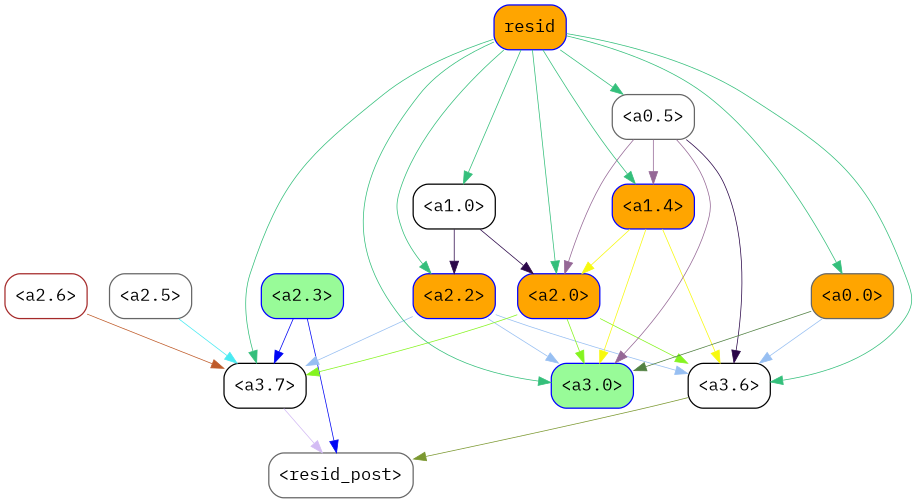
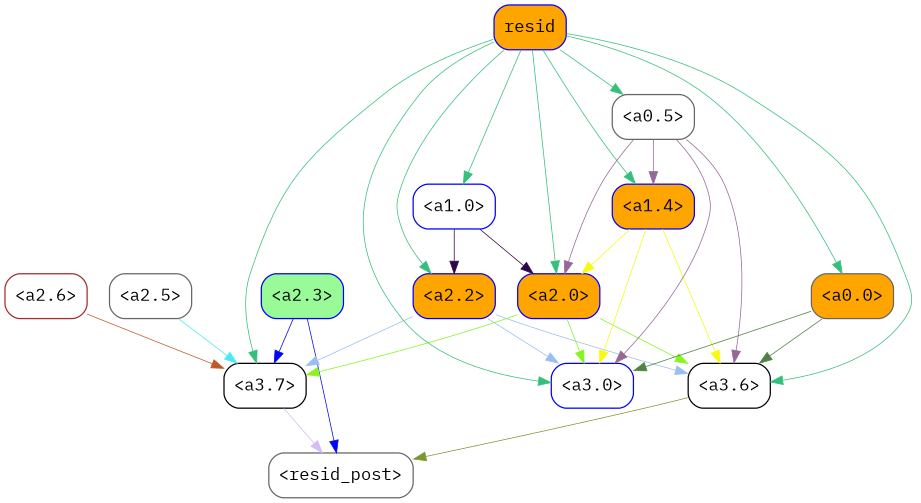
(454, 207) -> (454, 207)
(739, 237) -> (739, 237)
(796, 337) -> (796, 337)
(592, 386) -> (592, 386)
